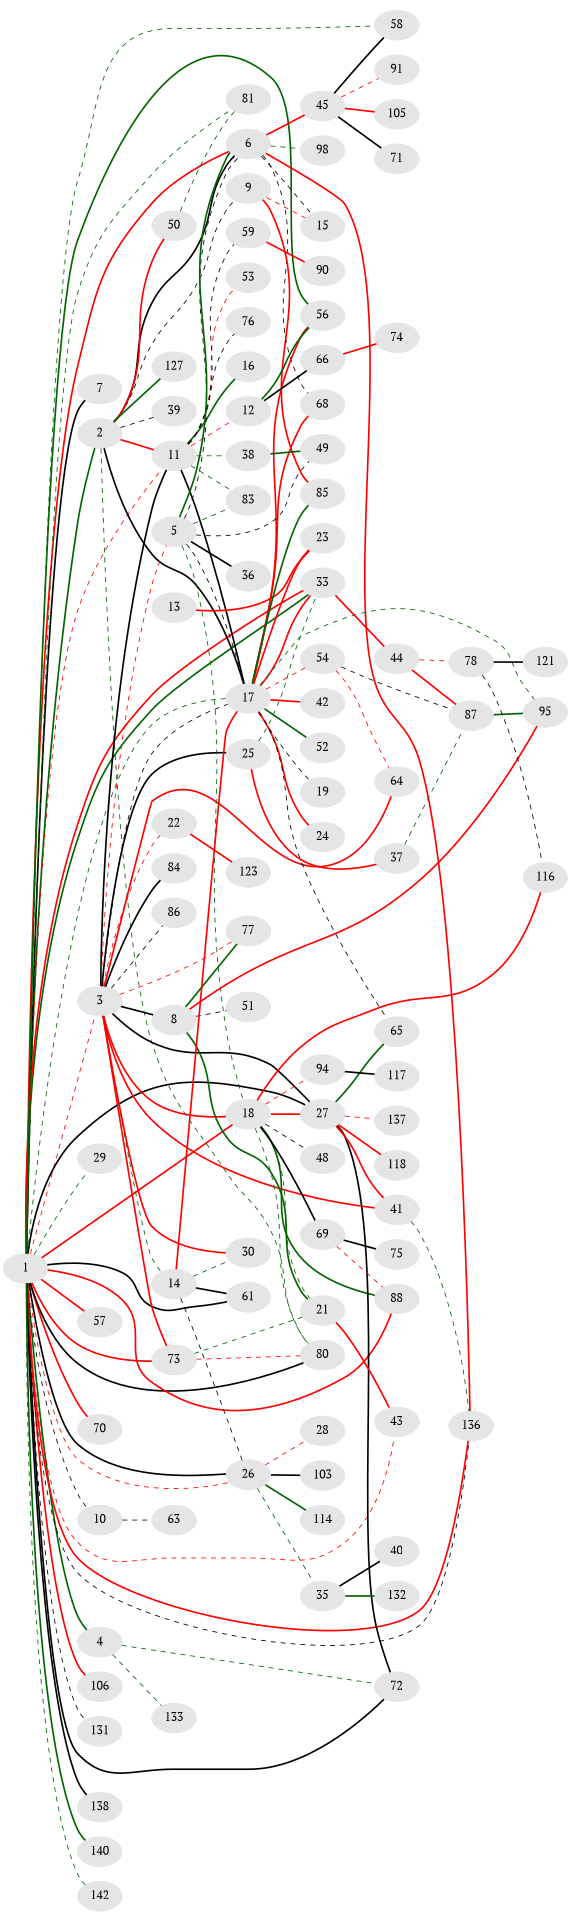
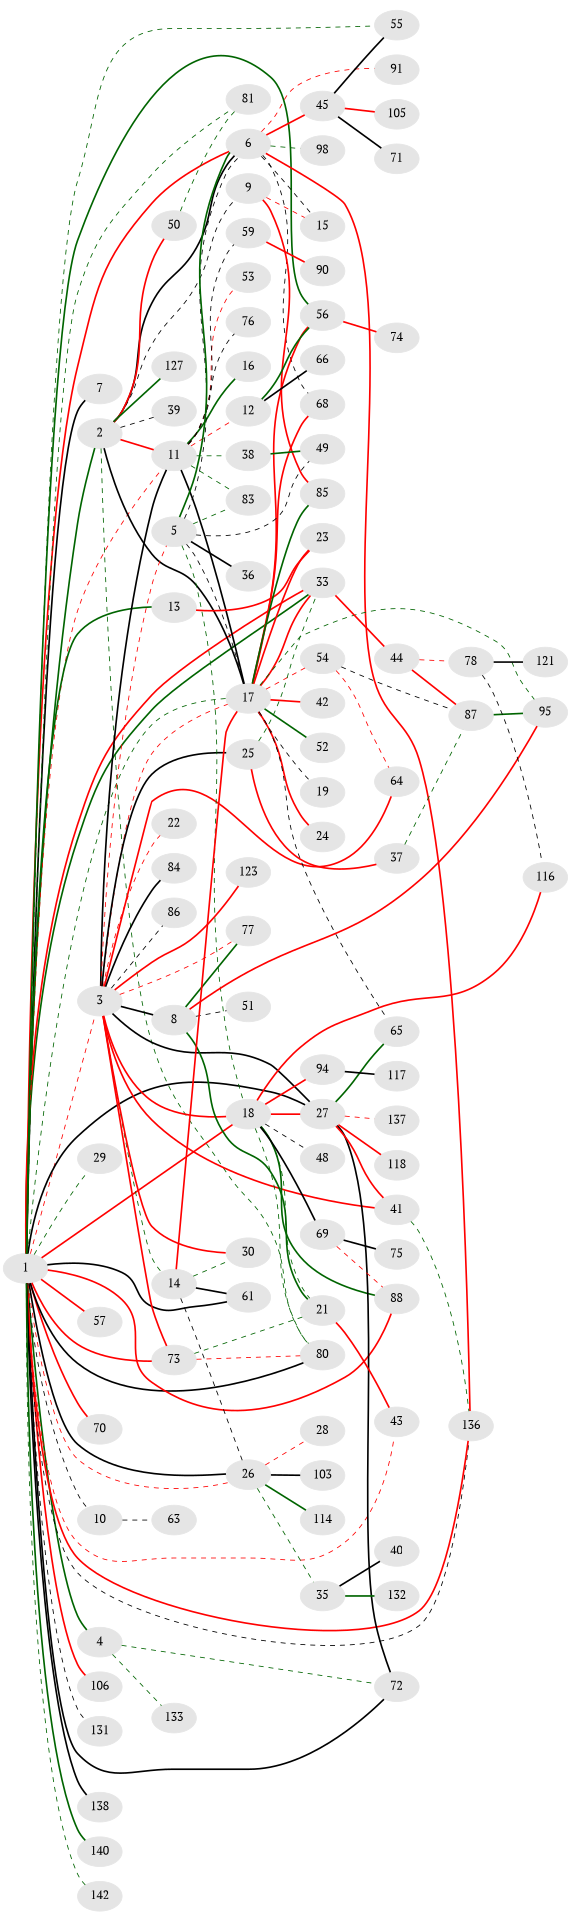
(397, 25) -> (397, 25)
(360, 88) -> (307, 81)
(360, 349) -> (360, 327)
(139, 783) -> (139, 783)
(209, 847) -> (183, 945)
none -> (39, 901)
(286, 1091) -> (286, 1091)
